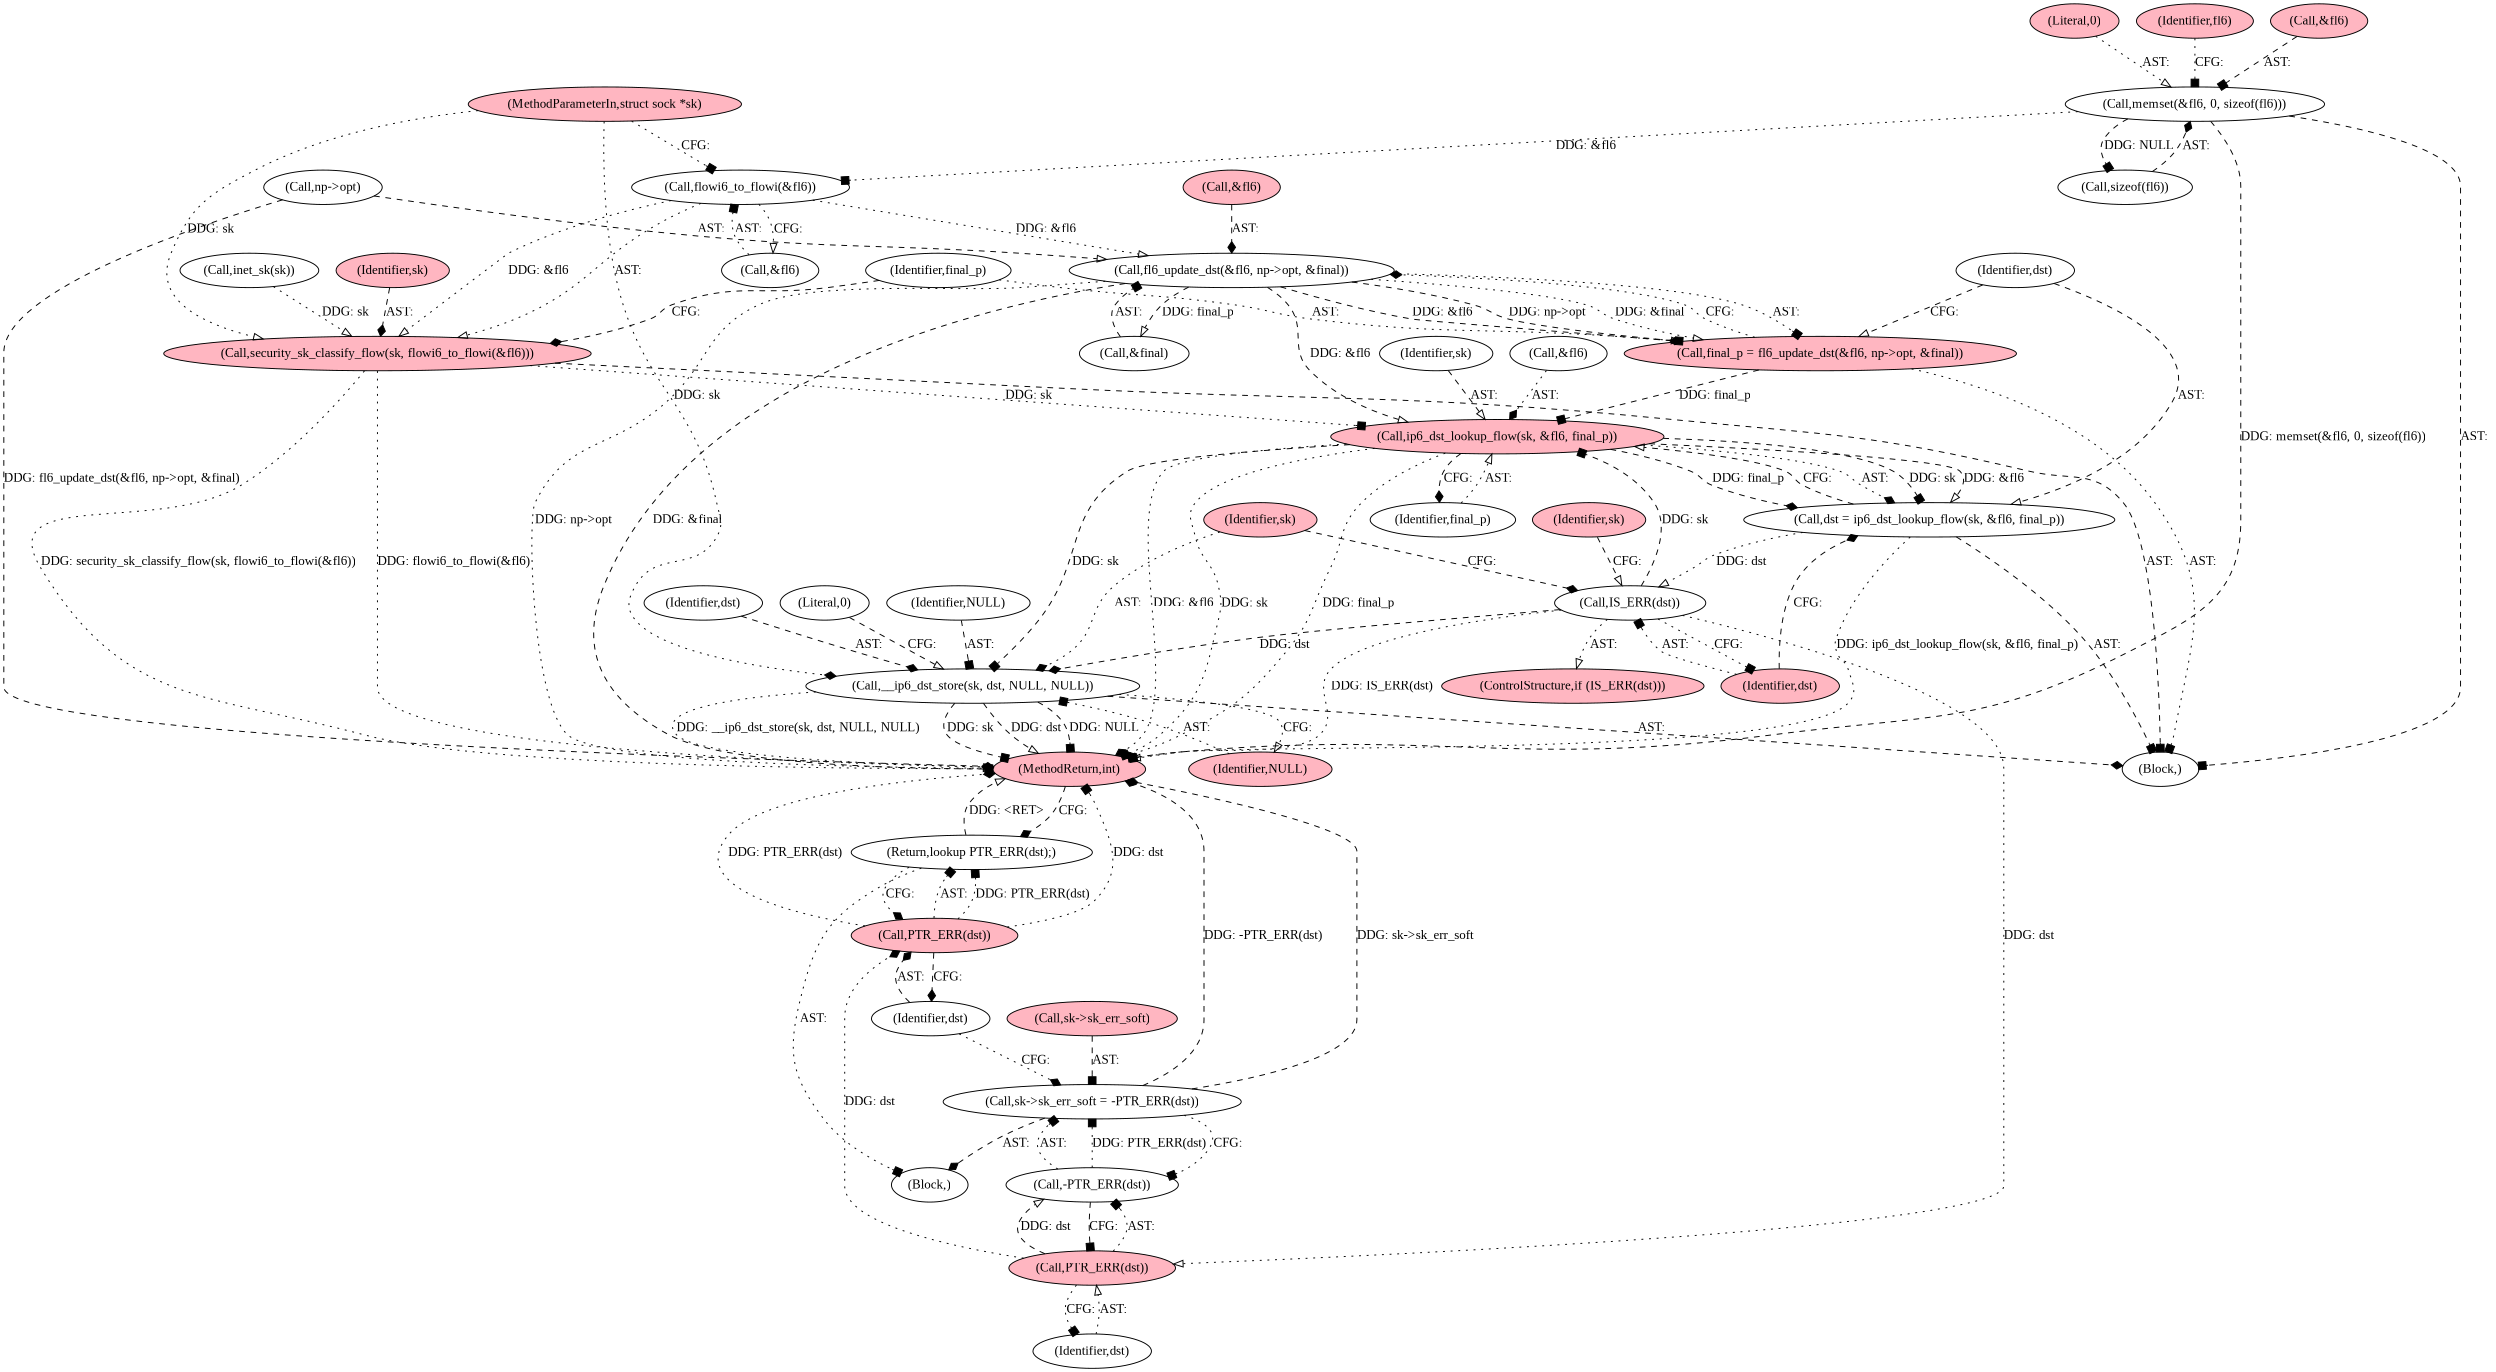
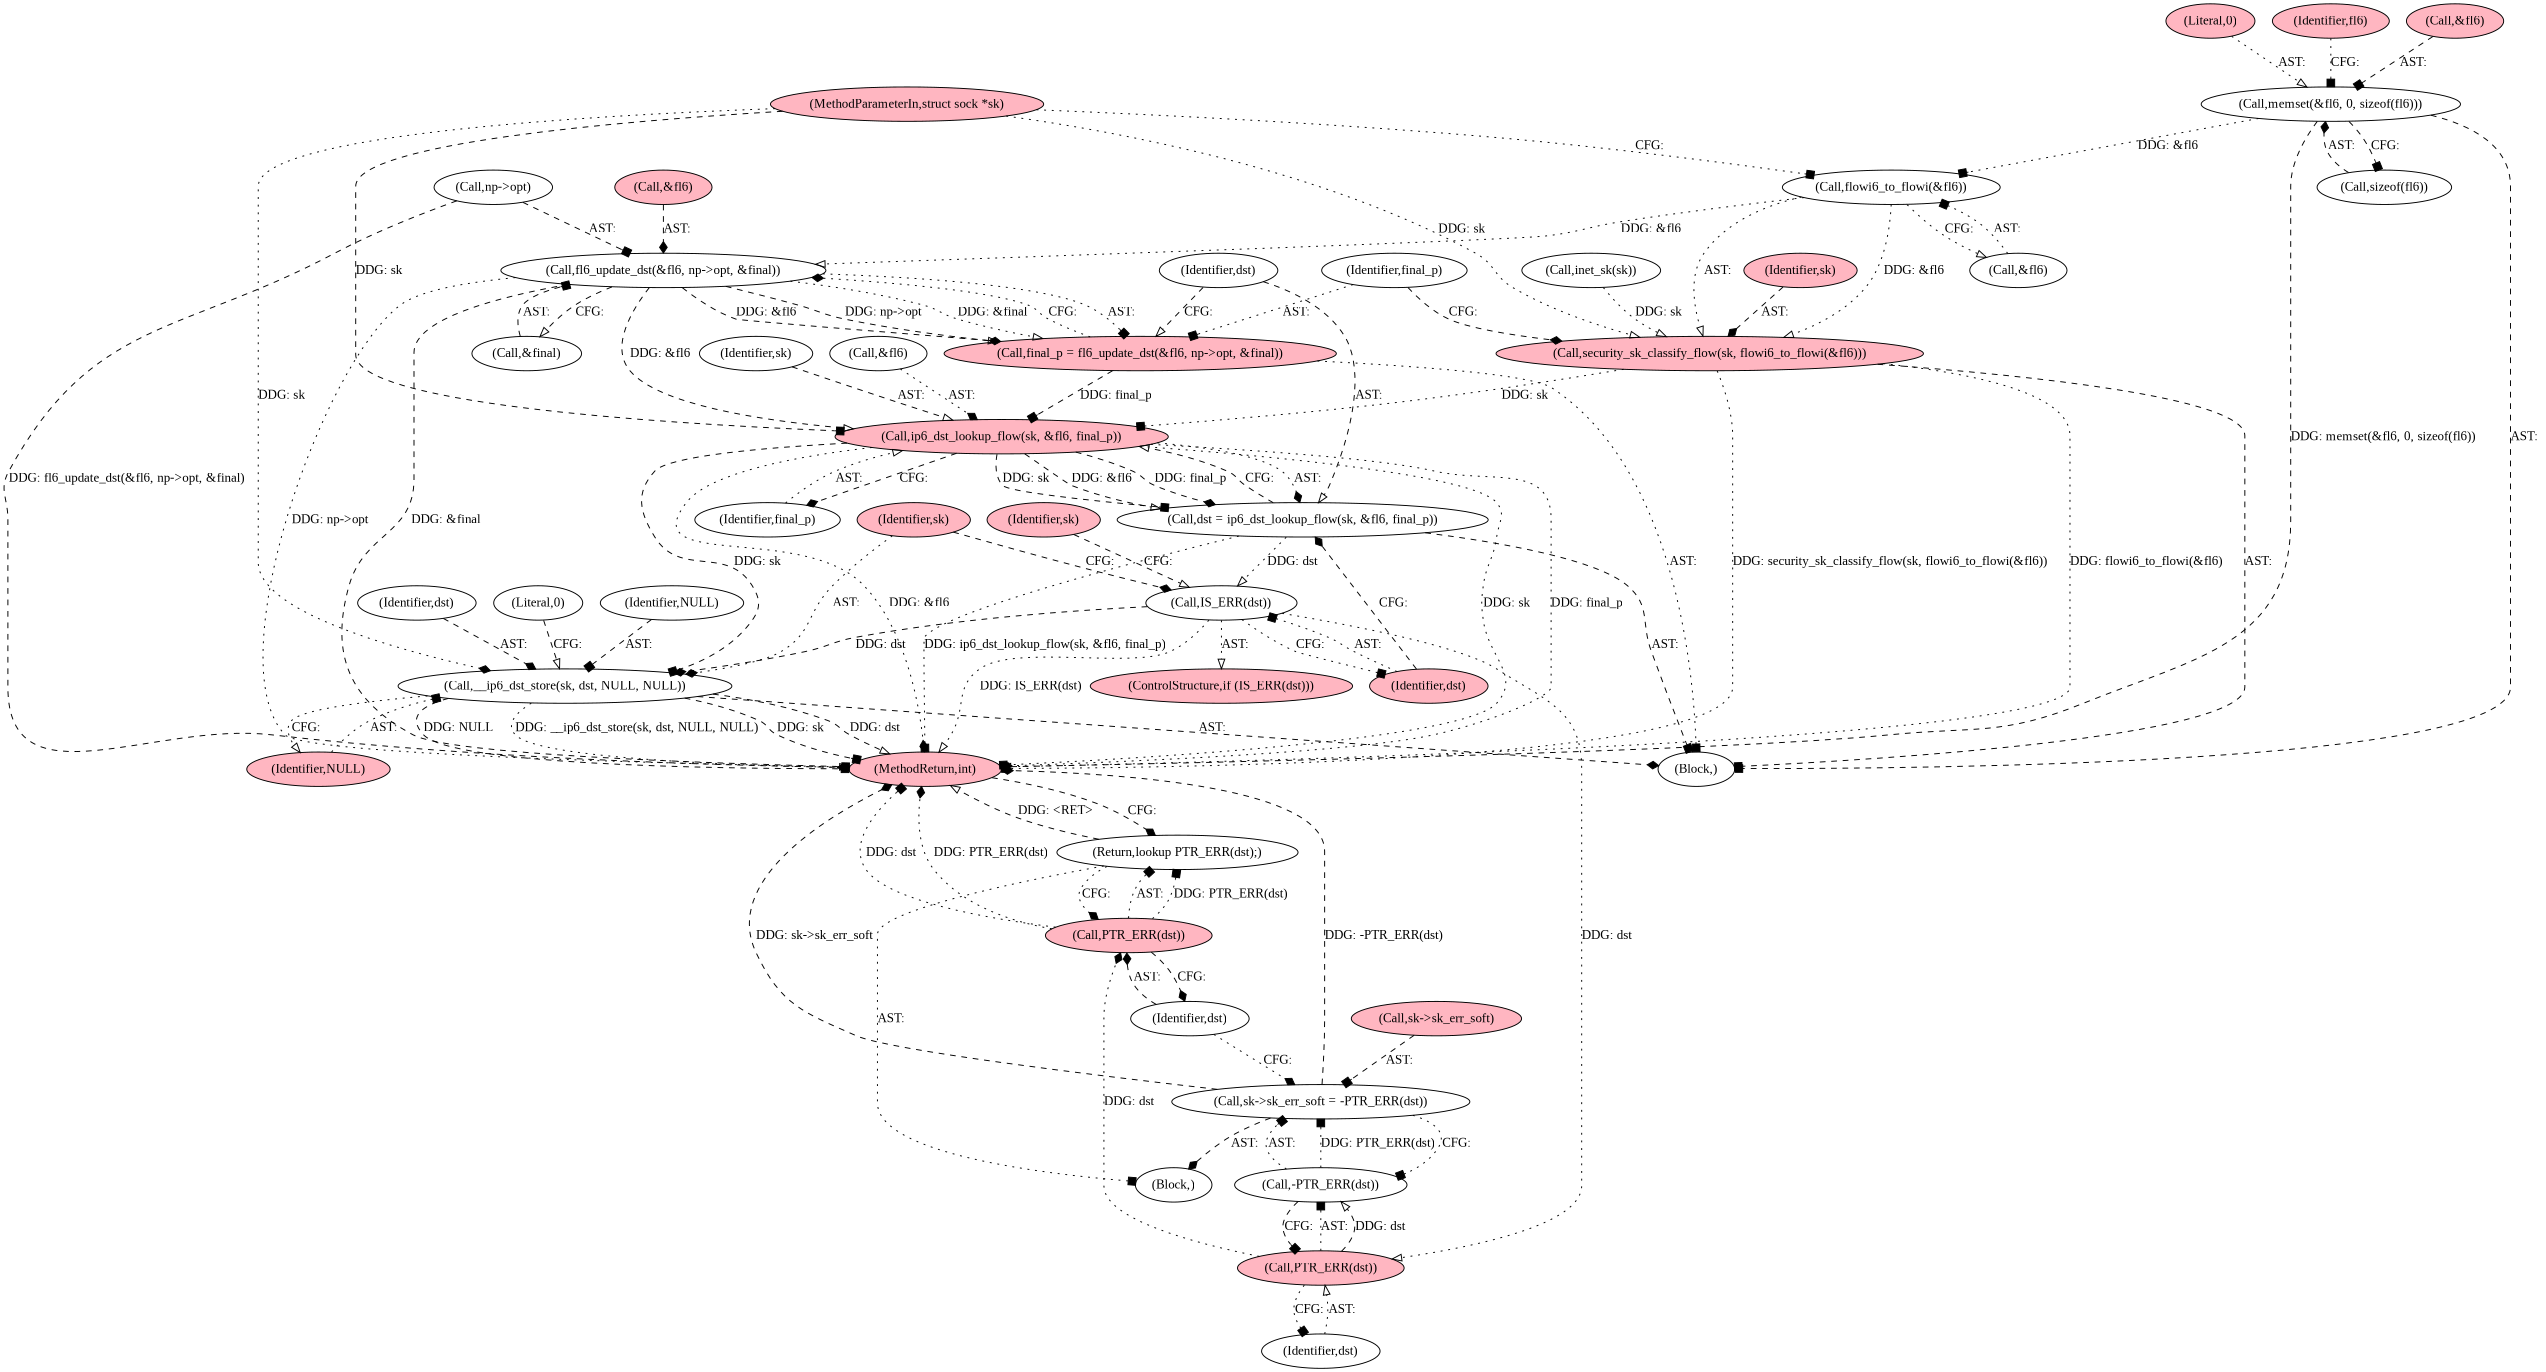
(2139, 146) -> (2387, 146)
(716, 238) -> (572, 226)
(1198, 312) -> (592, 312)
(1655, 505) -> (356, 297)
